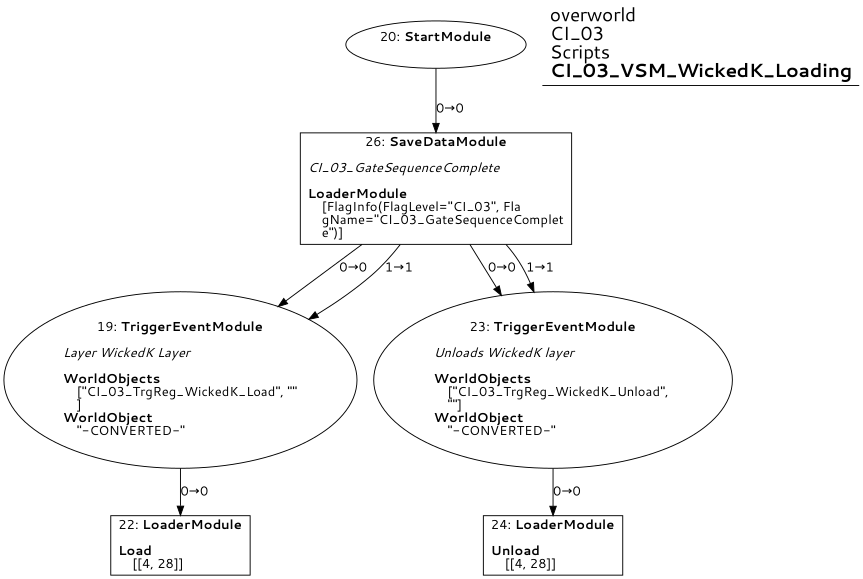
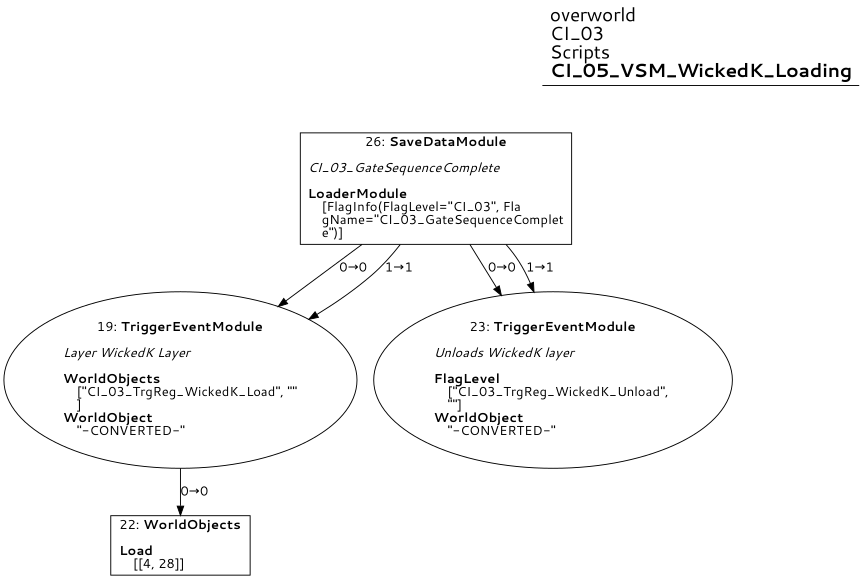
(436, 45) -> none
(701, 72) -> (701, 72)
(483, 379) -> (467, 379)
(193, 525) -> (193, 525)
(553, 545) -> none
